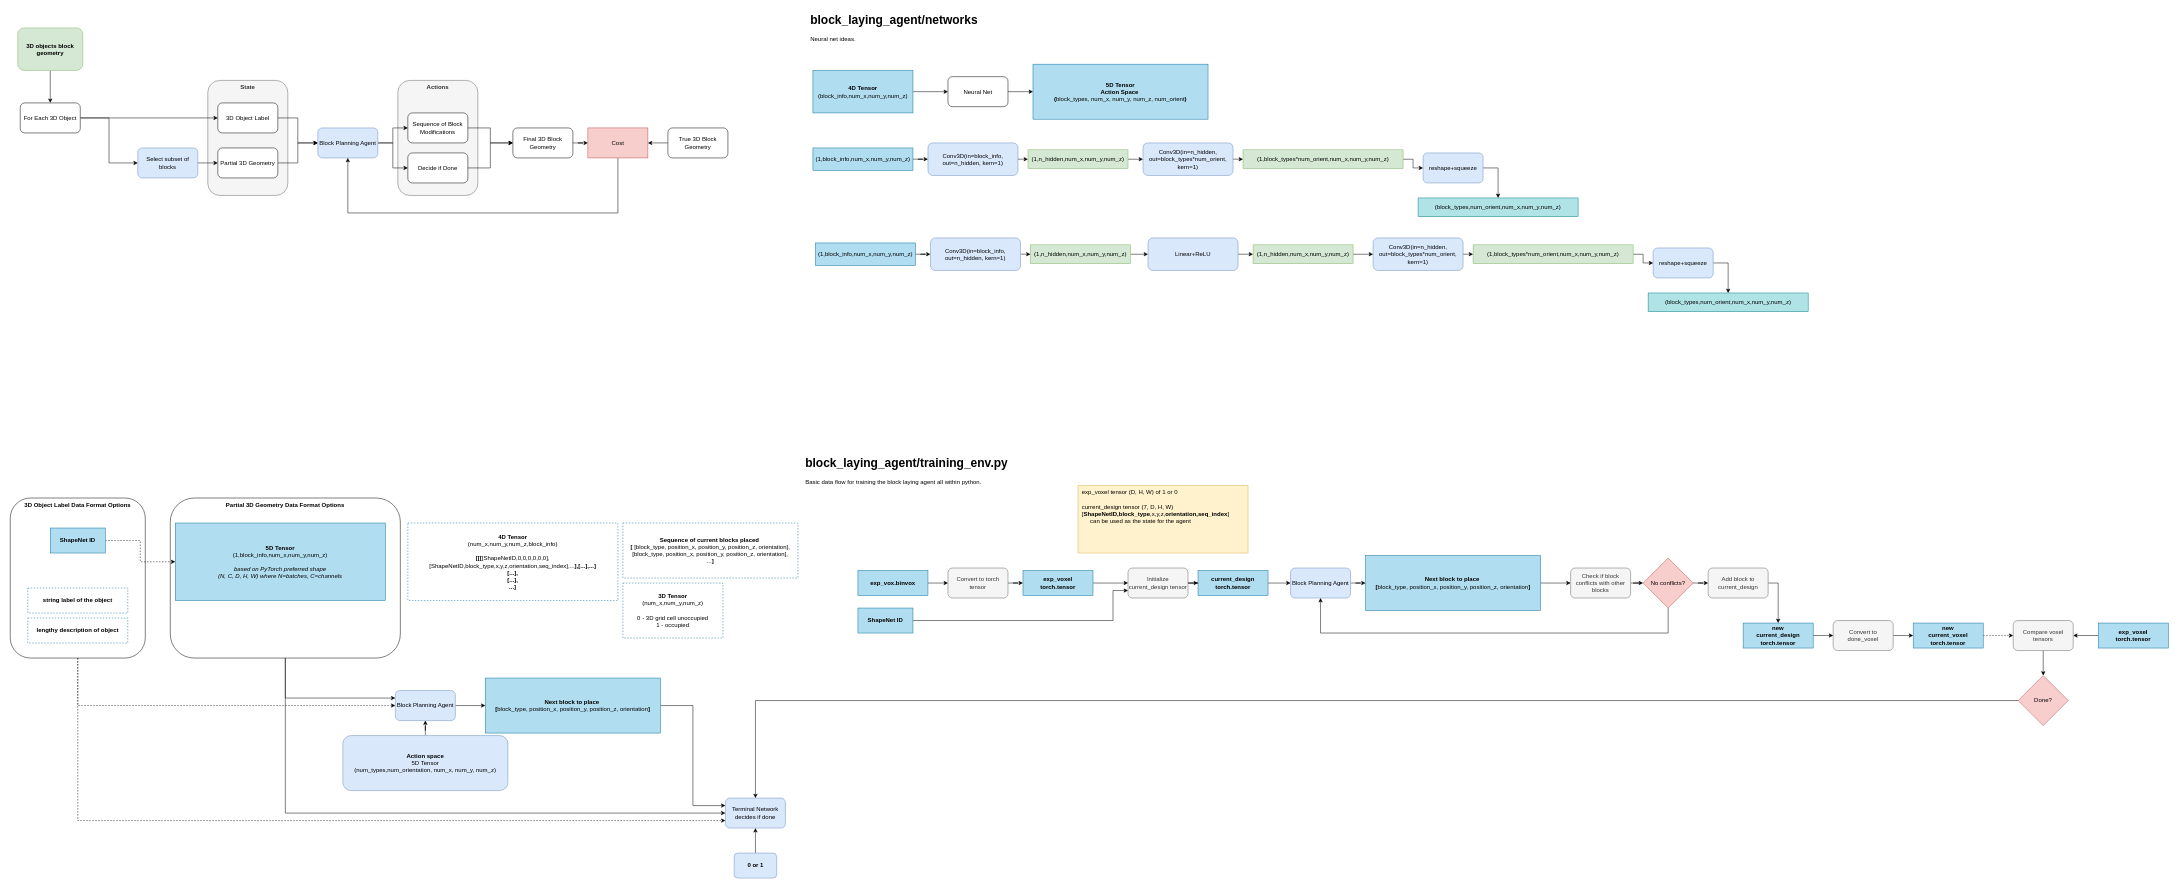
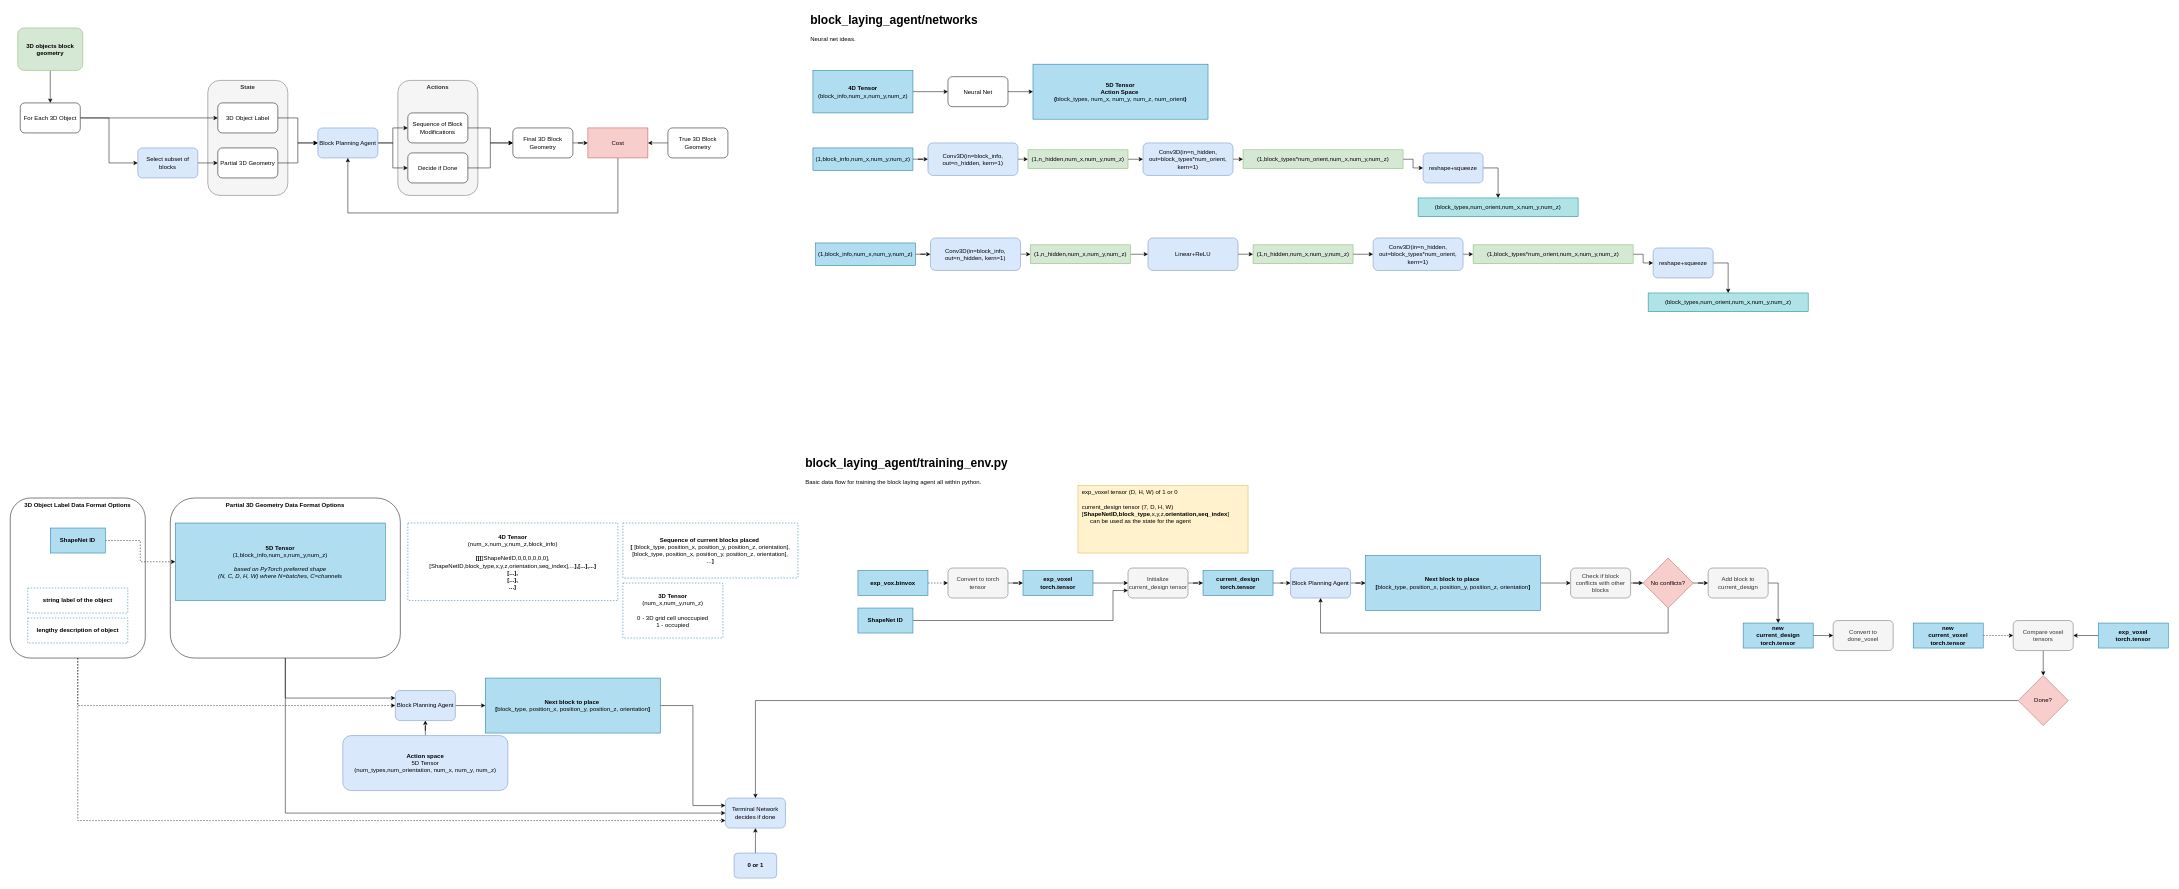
(935, 583) -> (935, 583)
(1233, 583) -> (1238, 583)
(1909, 635) -> none
